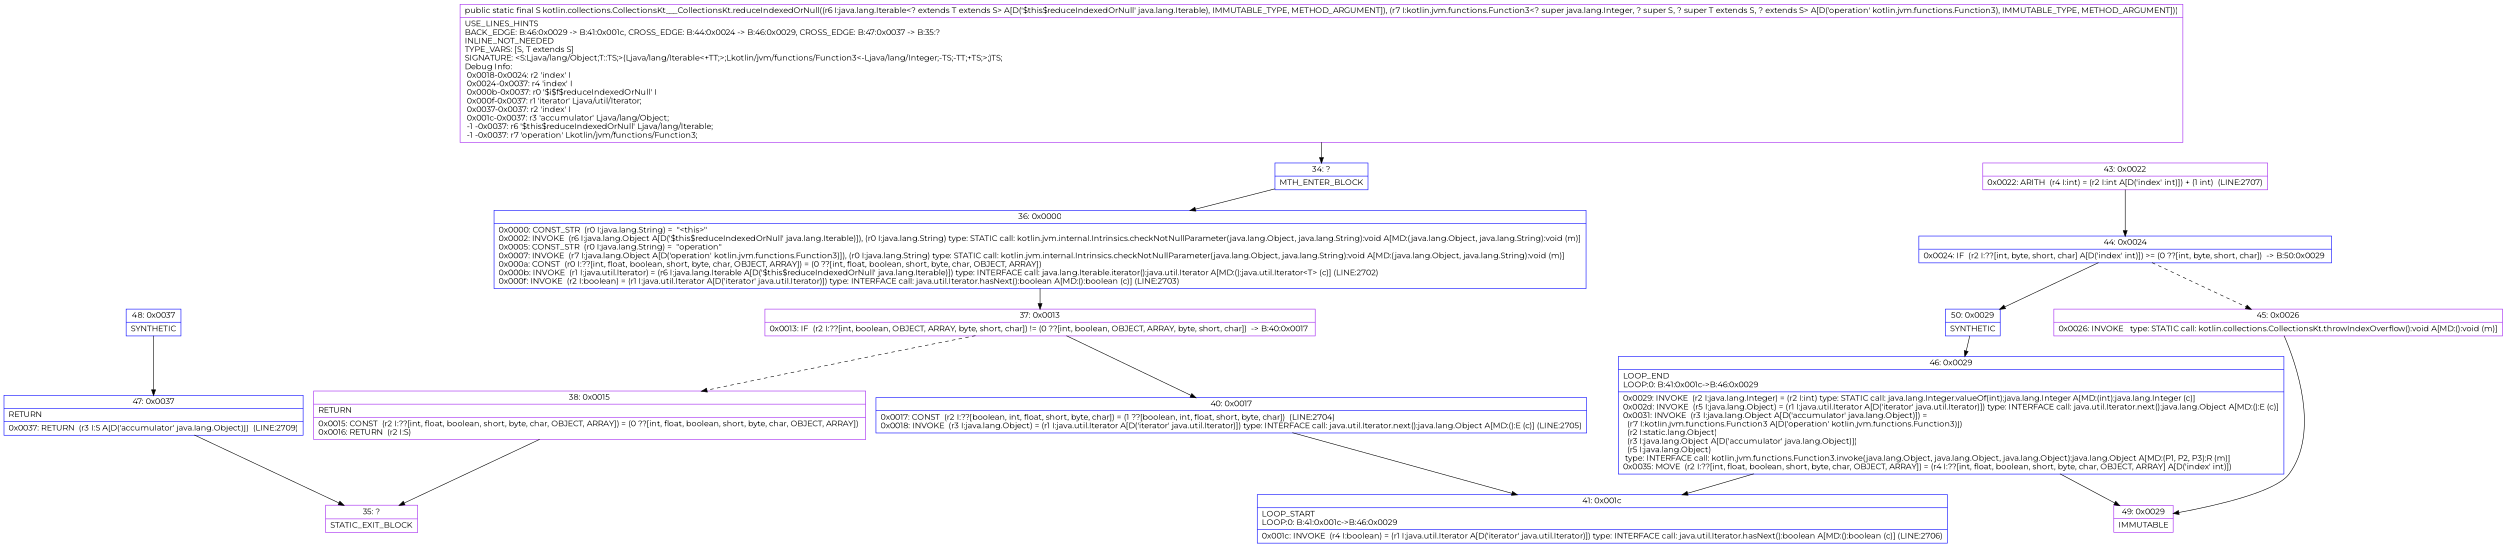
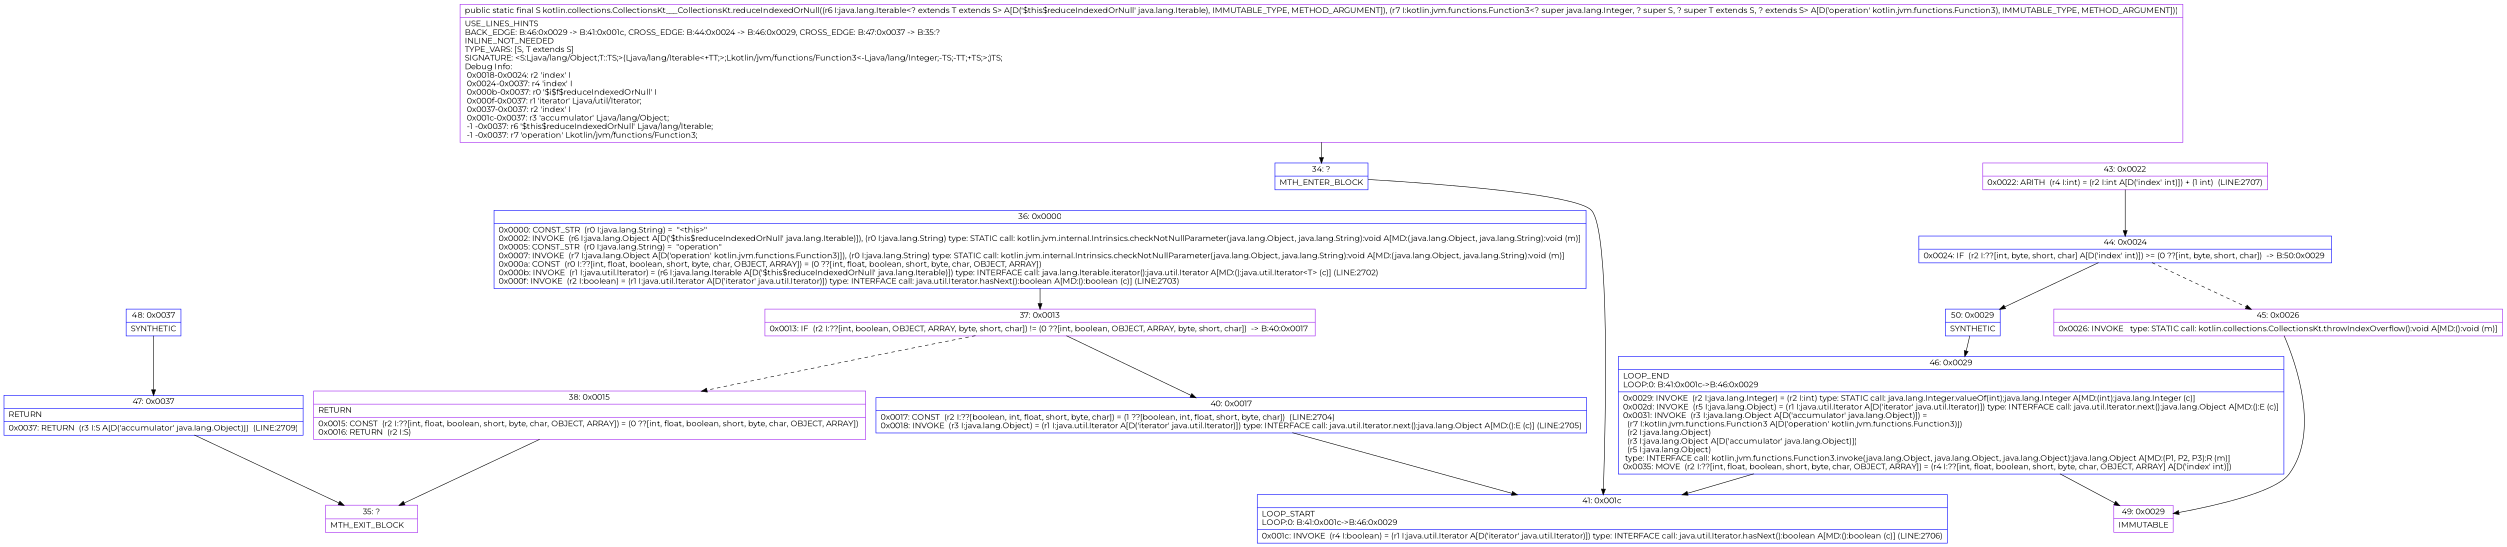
(1235, 199) -> (1599, 236)
(1670, 433) -> (1667, 433)
(372, 525) -> (367, 525)
